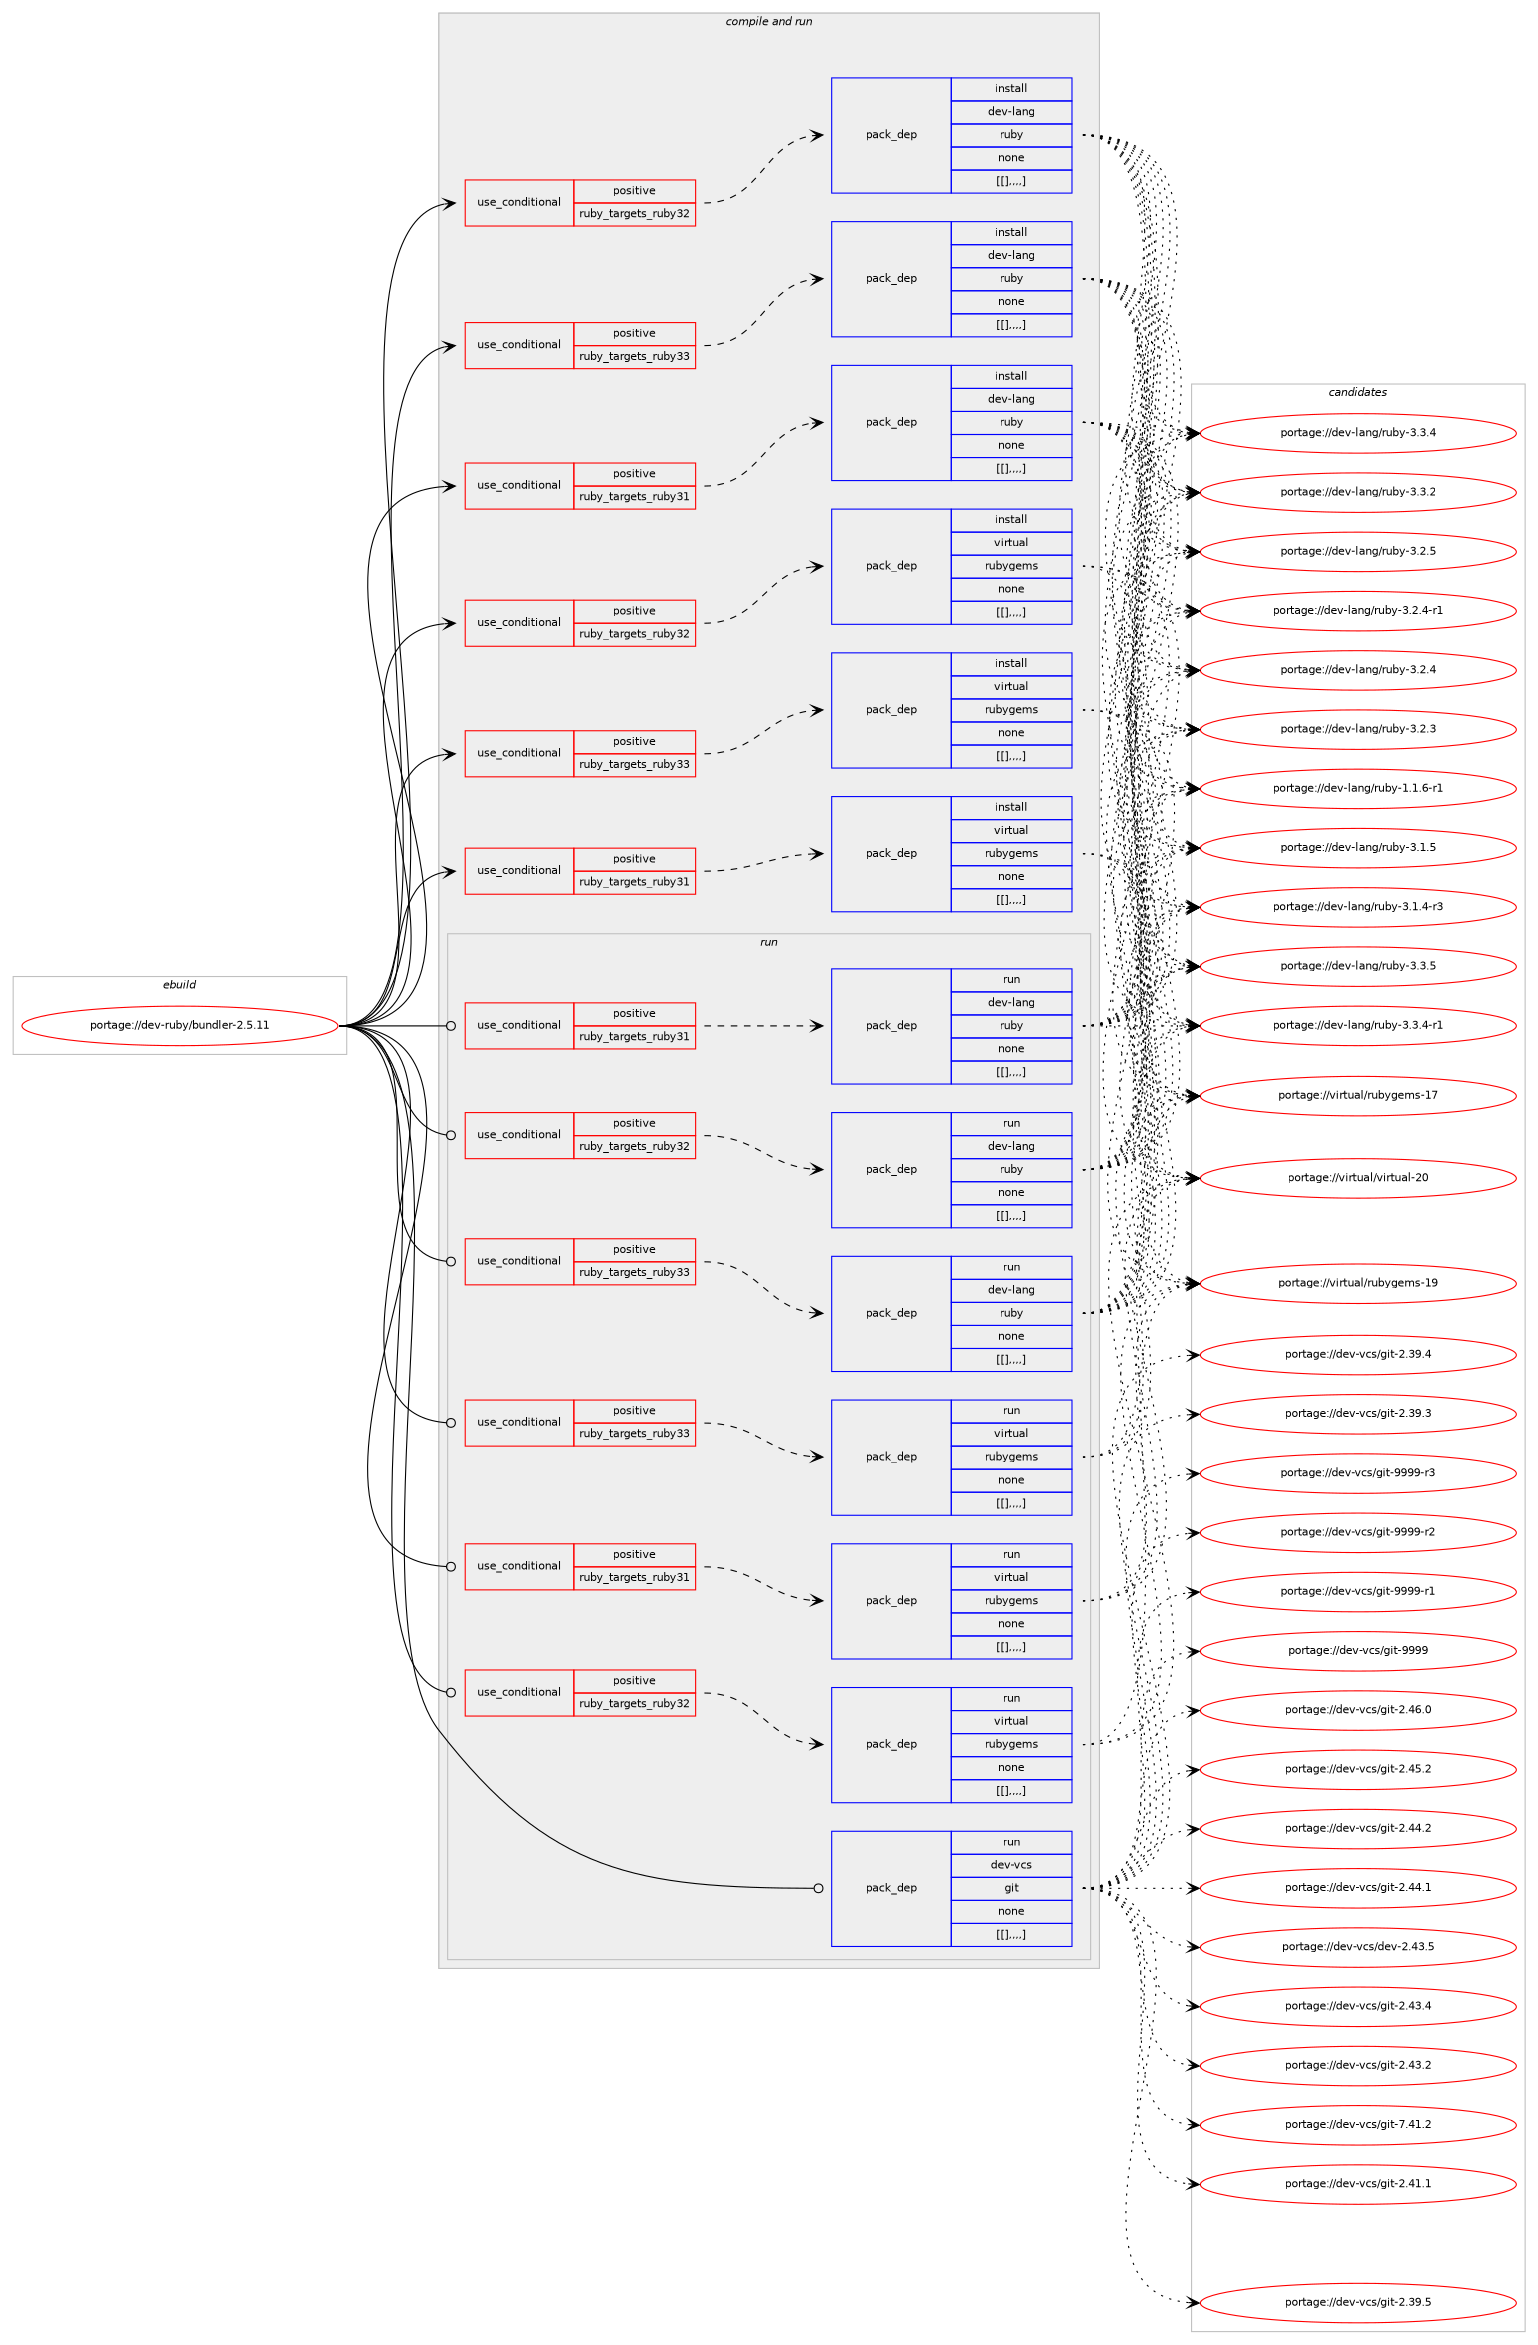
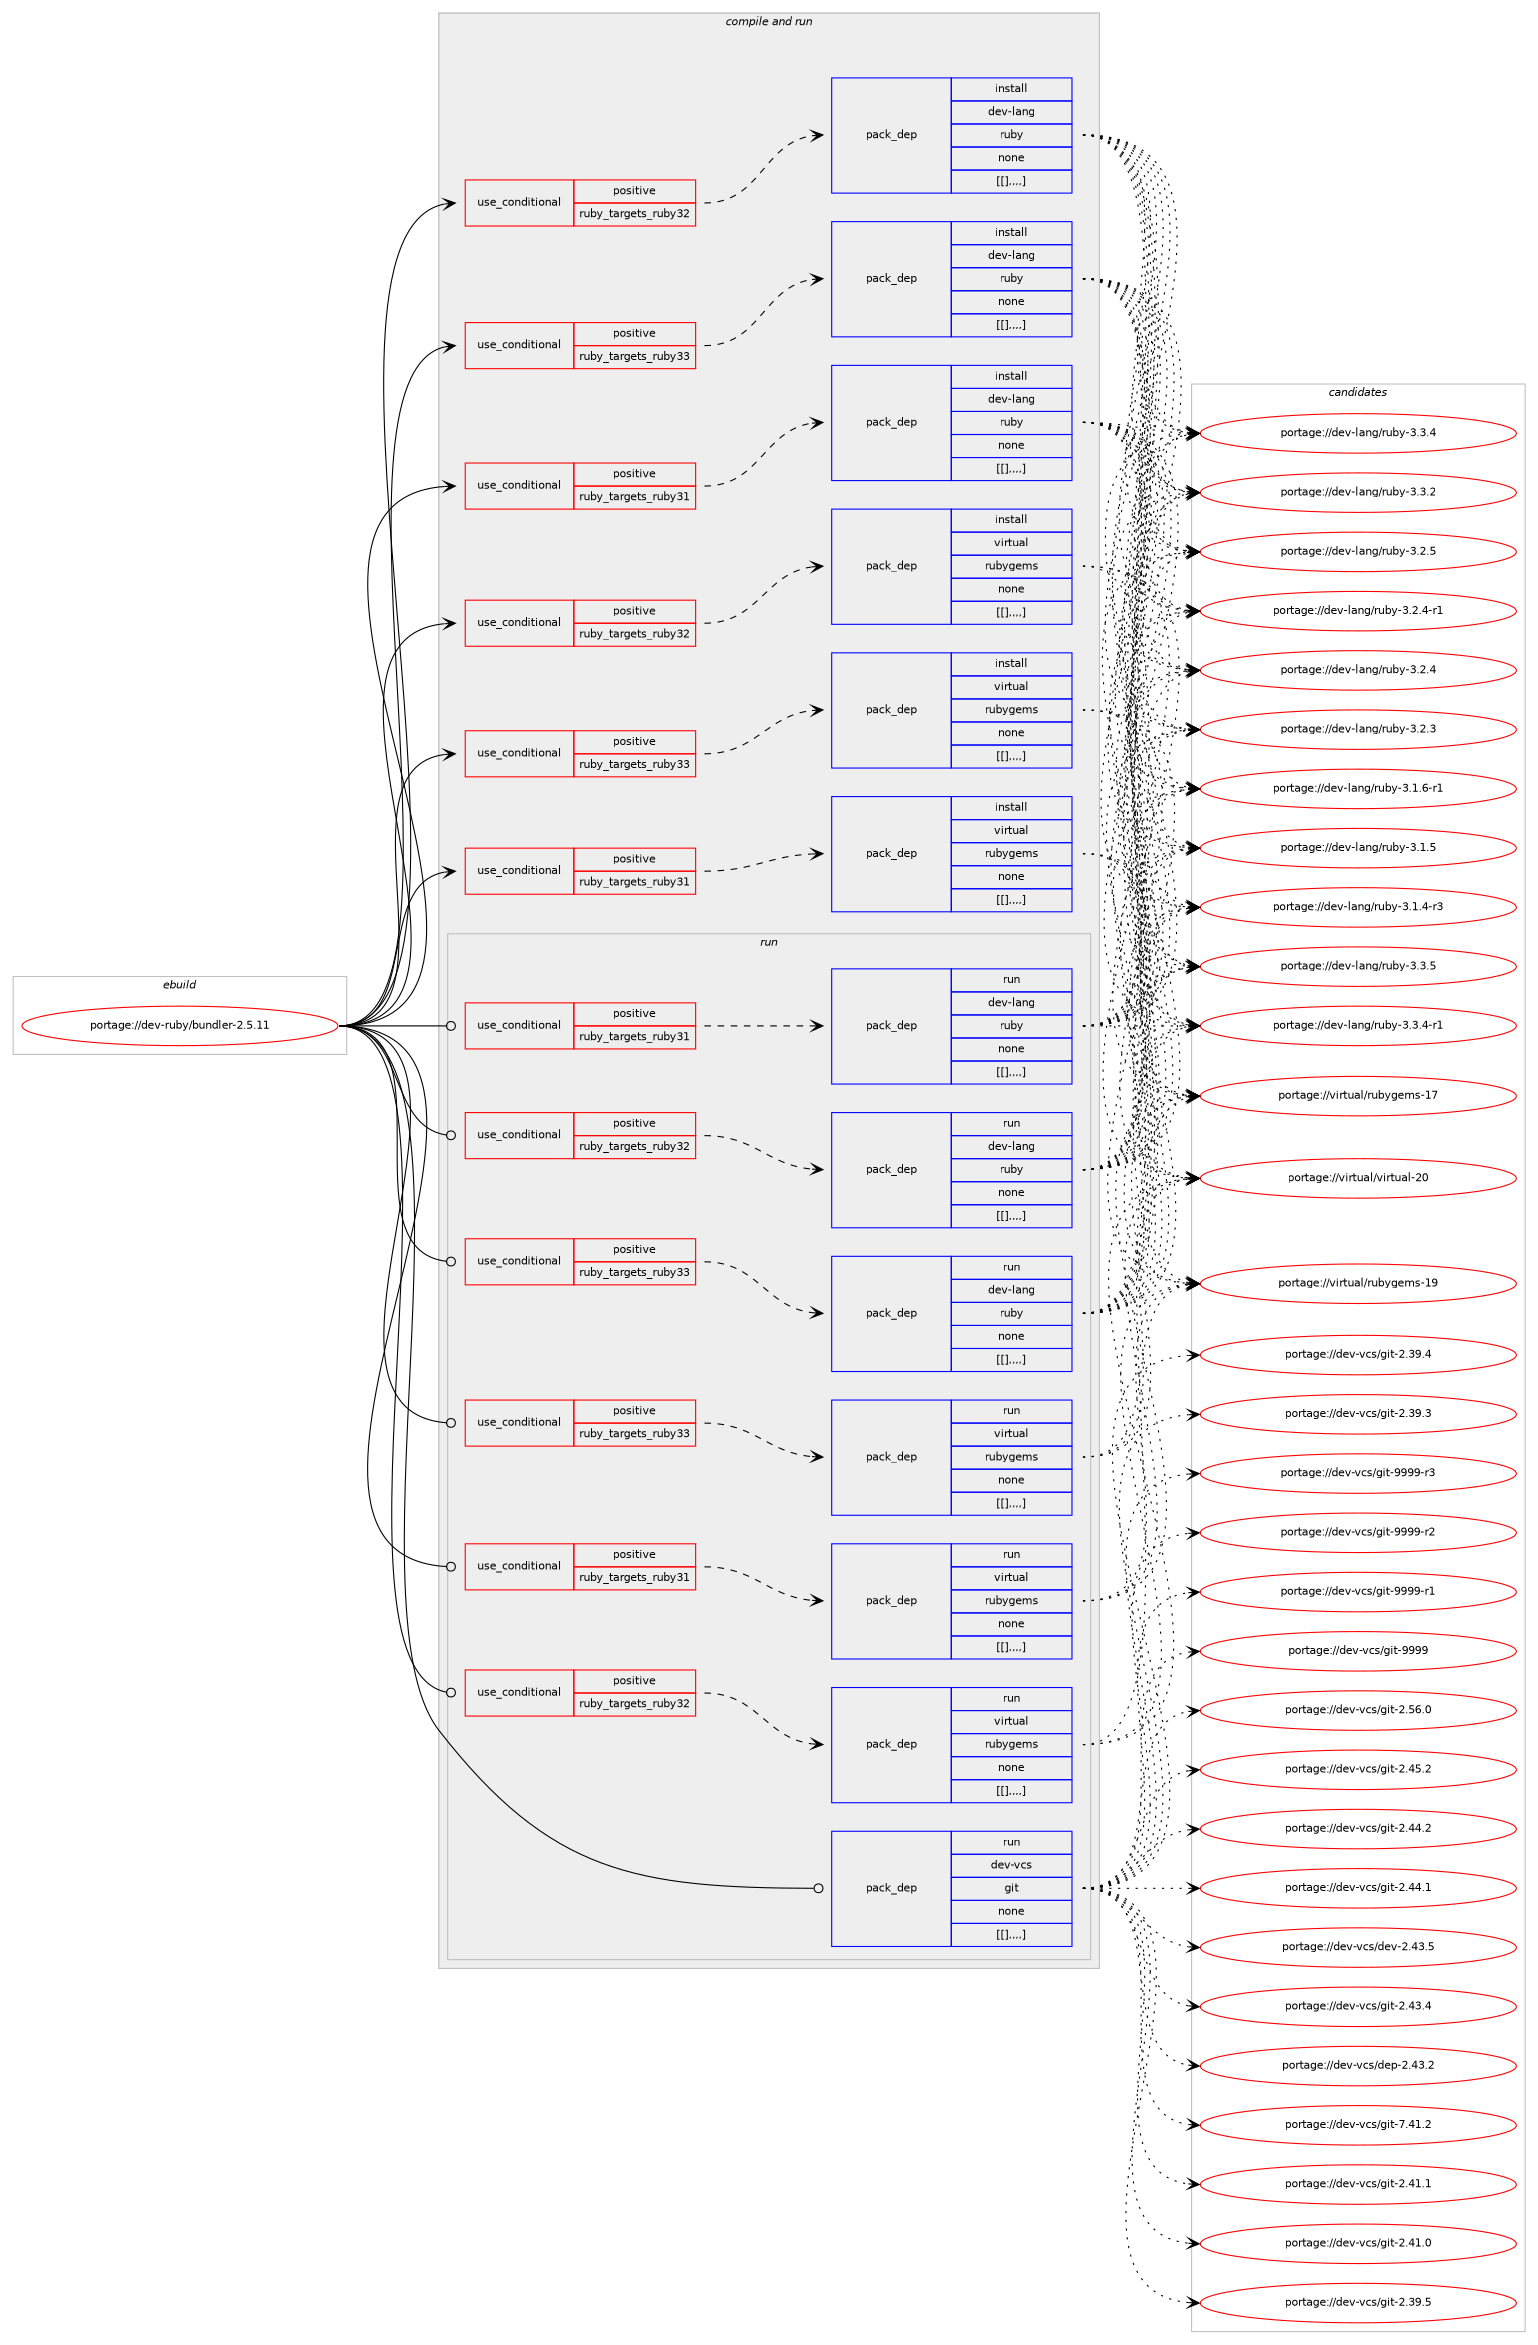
(1358, 789) -> (1358, 789)
(1358, 1711) -> (1358, 1711)
(1358, 2066) -> (1358, 2066)
none -> (1358, 2244)
